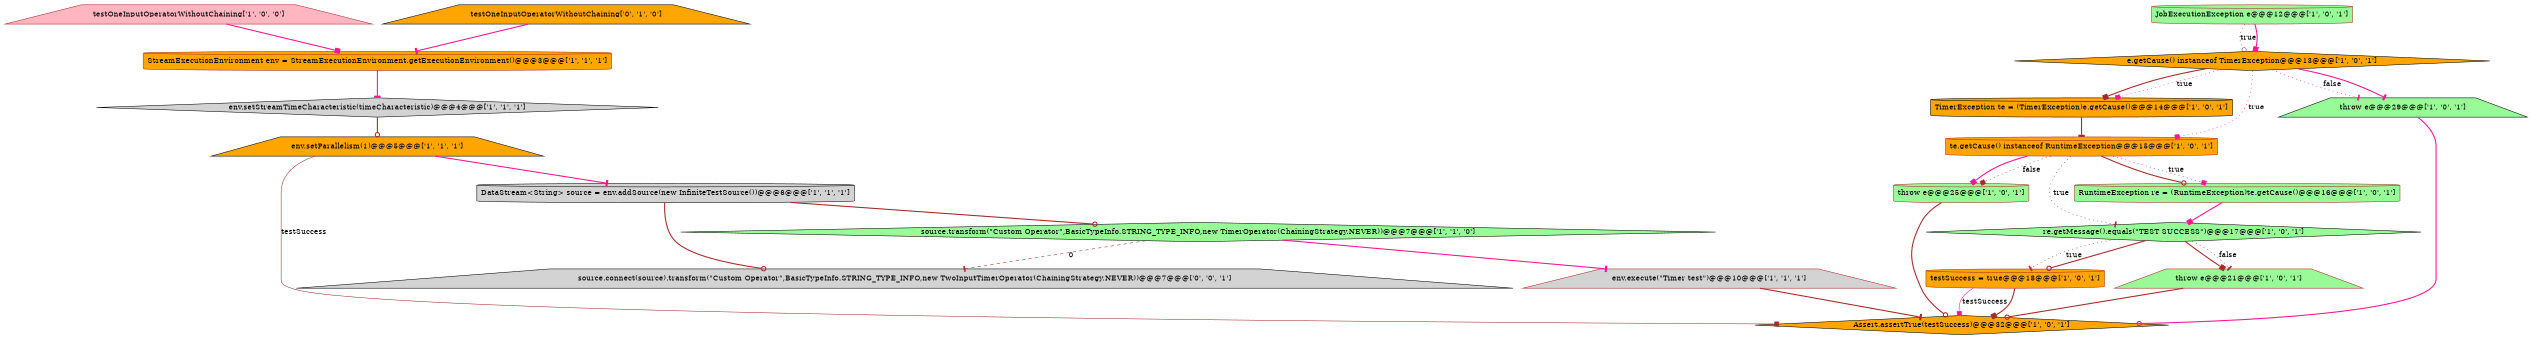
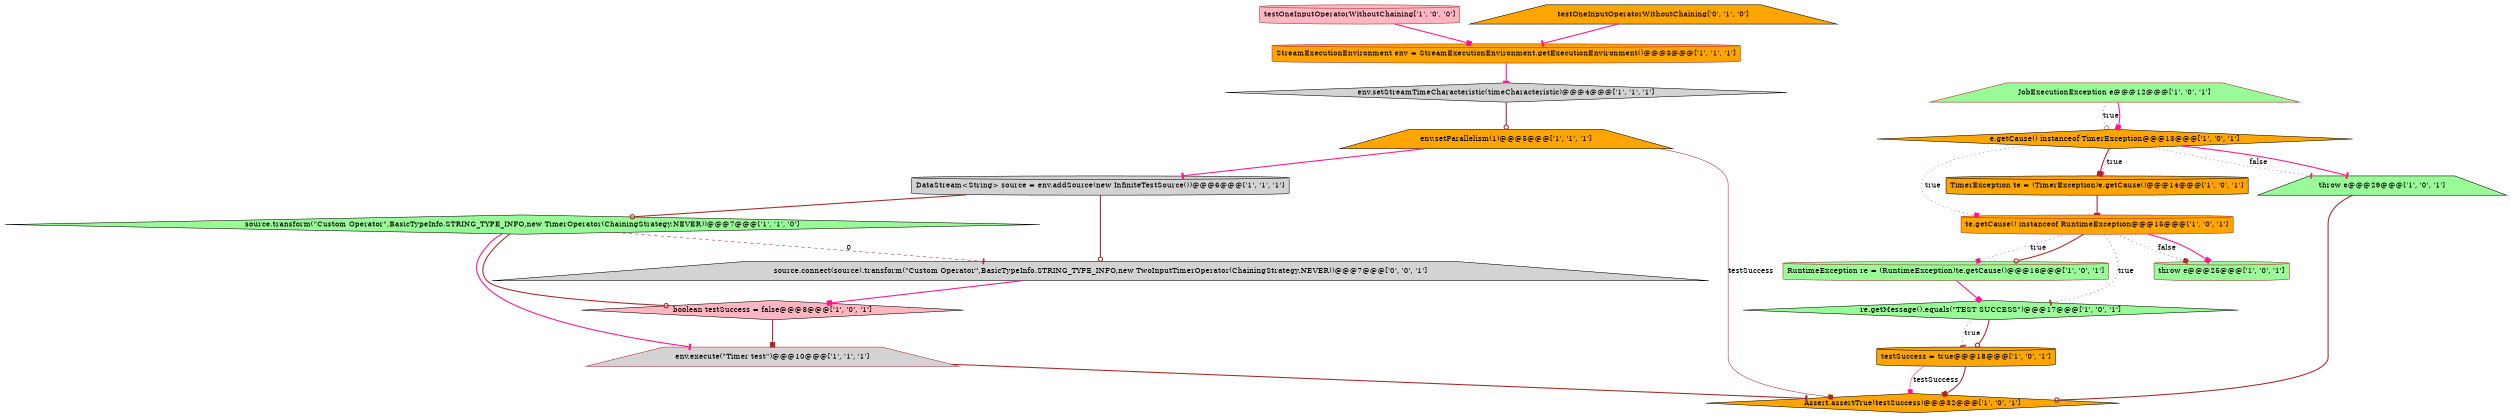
(189, 14) -> (1360, 14)
(2252, 14) -> (2115, 93)
(1912, 258) -> none
(2015, 279) -> (1966, 357)
(2239, 279) -> none
(2377, 306) -> (2283, 380)
none -> (773, 310)
